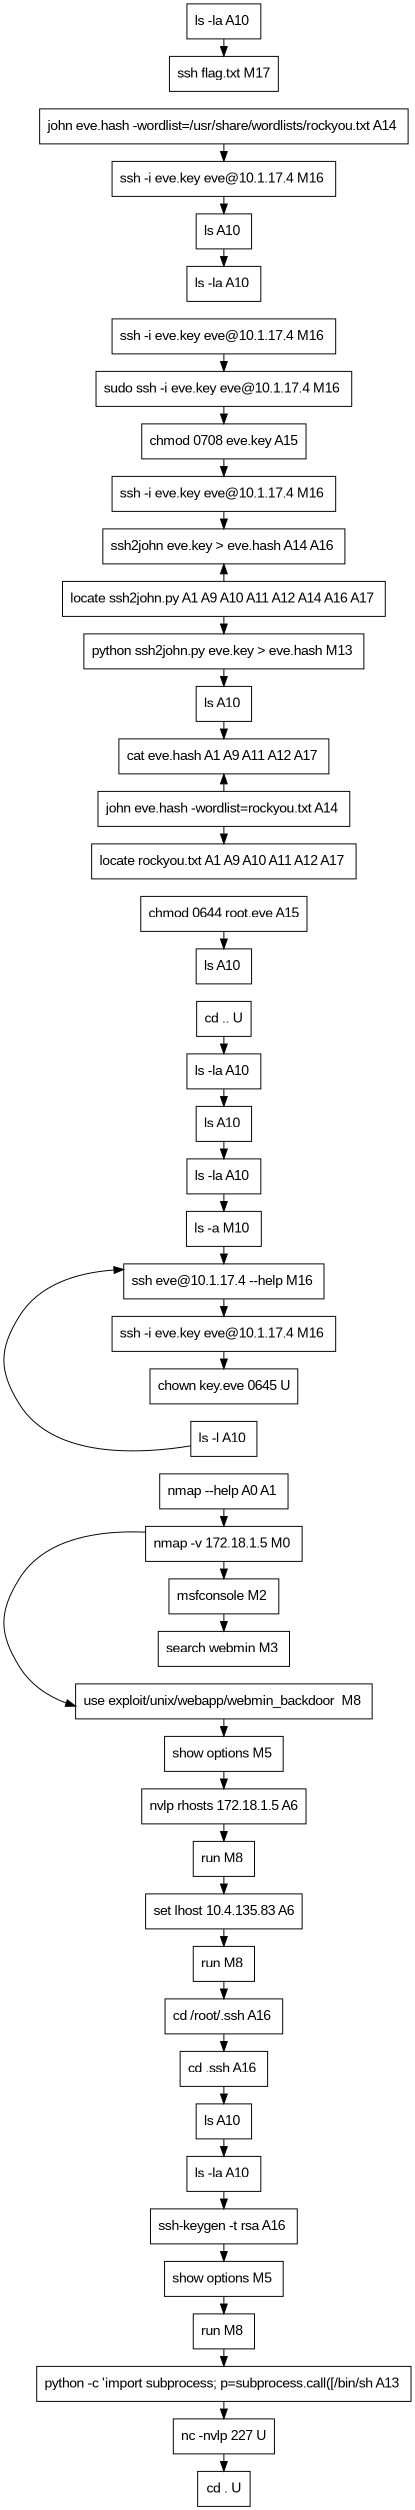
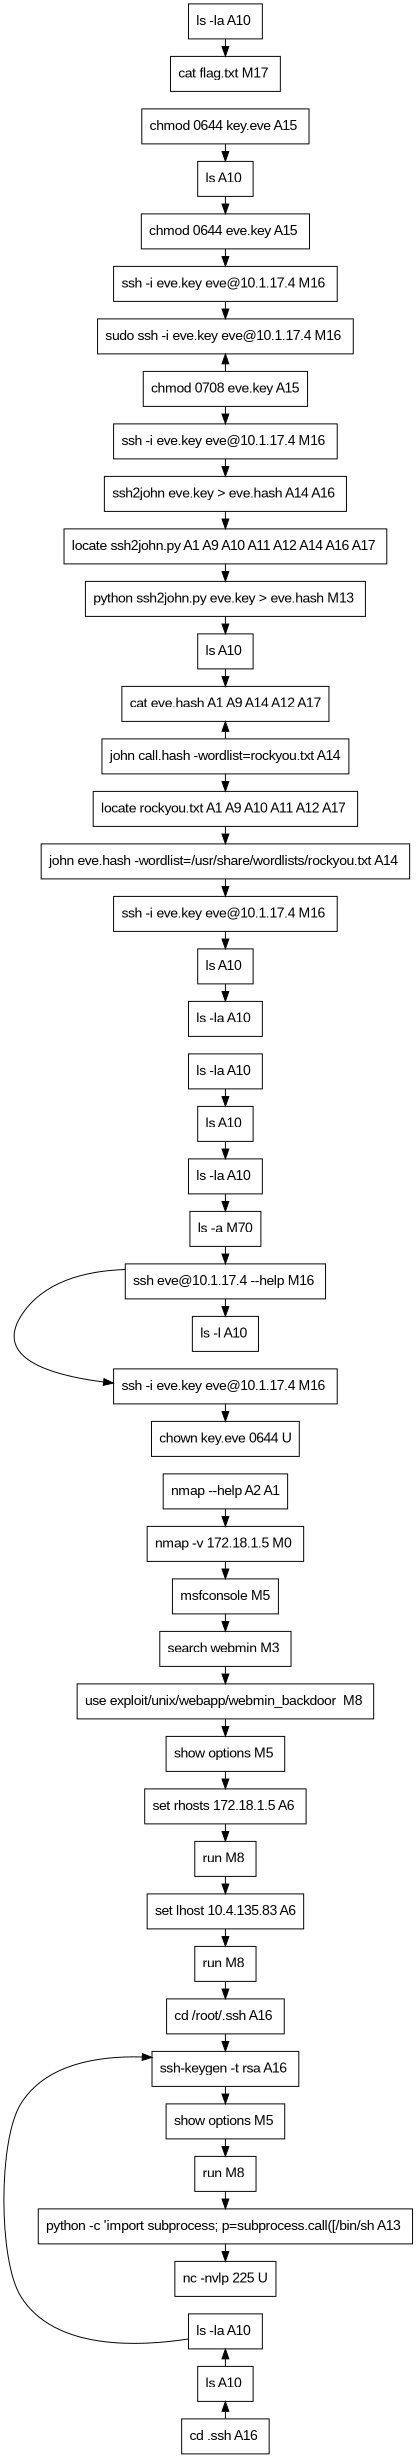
(224, 74) -> (225, 74)
none -> (225, 231)
(224, 410) -> (225, 368)
(224, 578) -> (225, 515)
(224, 756) -> (225, 704)
(224, 809) -> (225, 756)
none -> (225, 830)
(224, 914) -> (225, 126)
(224, 1019) -> none
(224, 1229) -> (225, 1229)
(224, 1386) -> (225, 1439)
(15, 1397) -> (225, 1303)
(224, 1491) -> (225, 1491)
(16, 1585) -> (225, 1670)
(224, 1596) -> (225, 1596)
(224, 1806) -> (225, 1806)
(224, 2038) -> (225, 2038)
(224, 2436) -> (225, 2279)
(224, 2489) -> none
